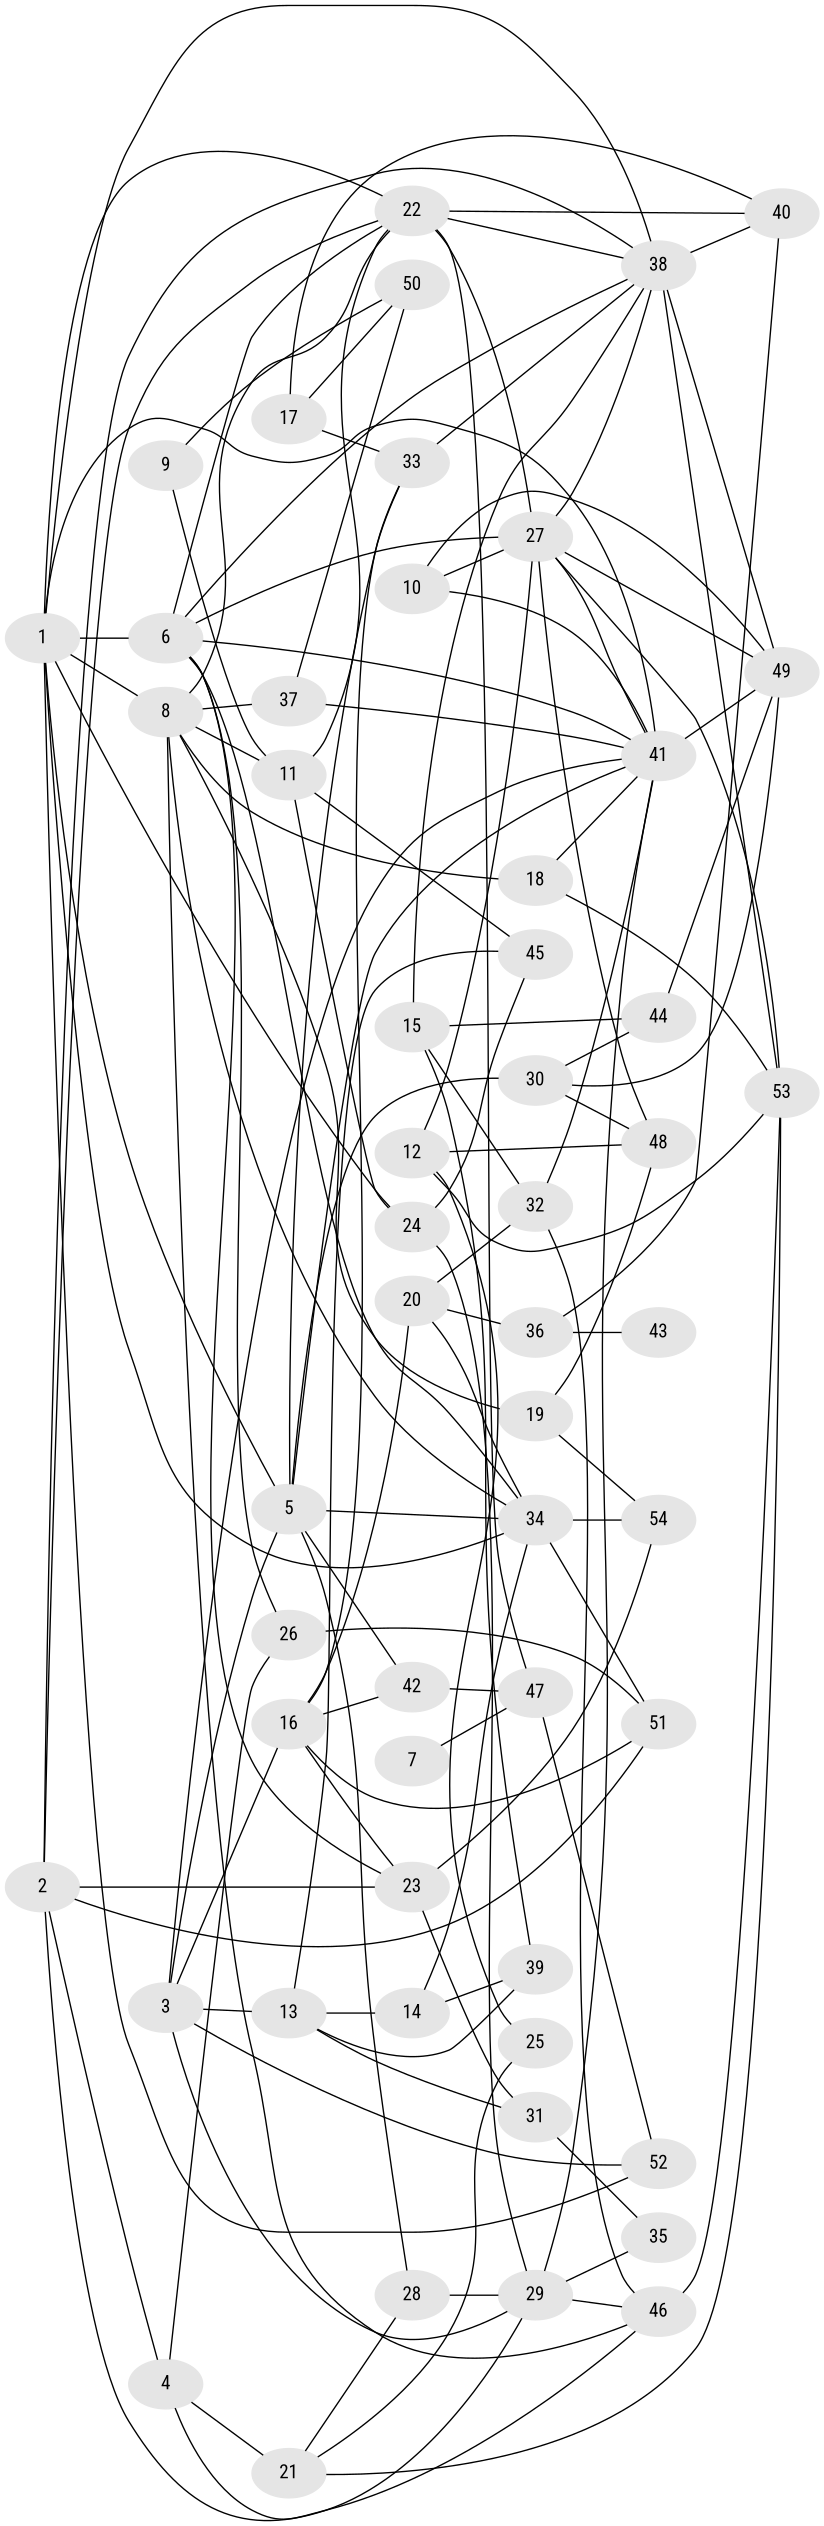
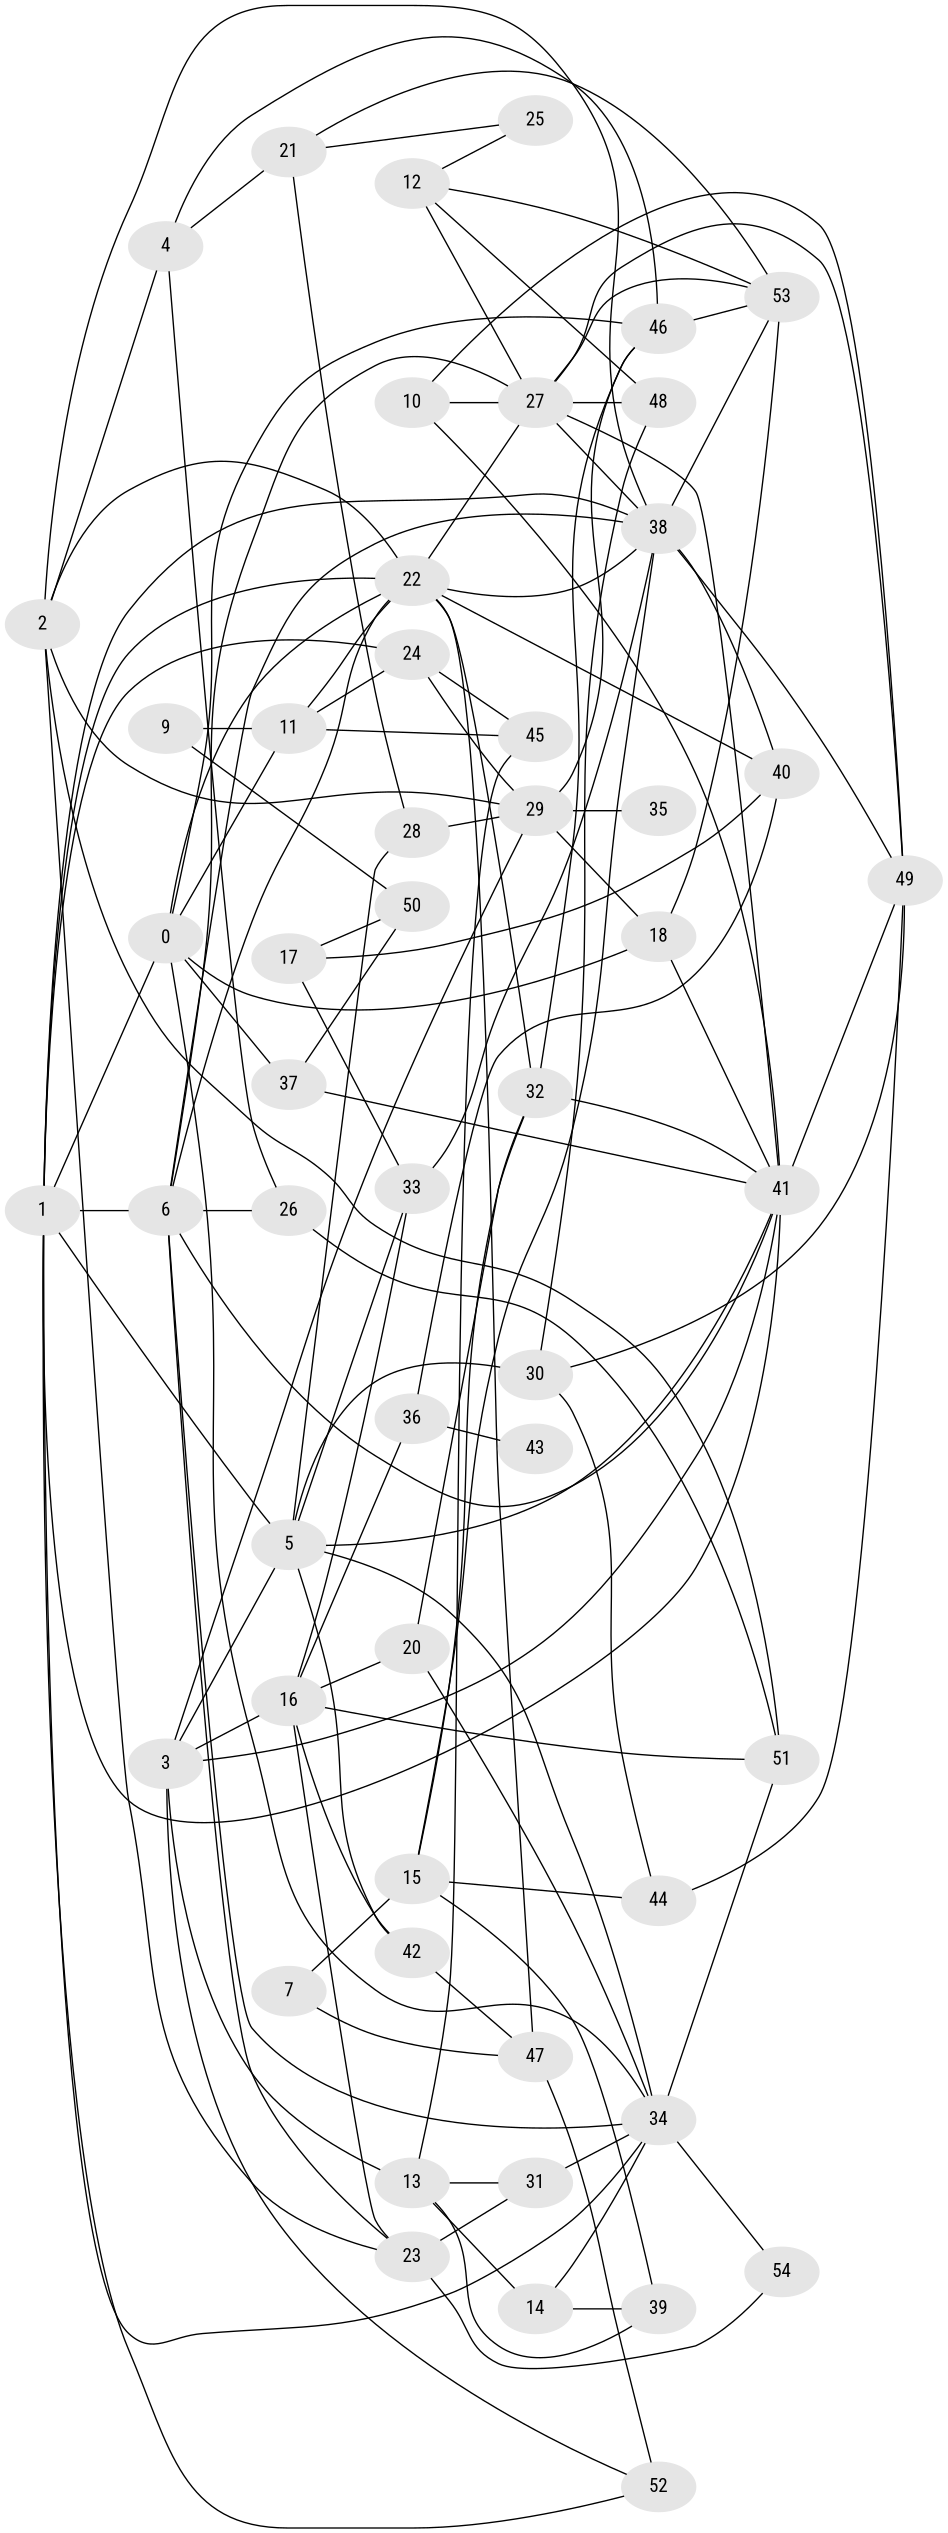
(166, 712) -> (166, 938)
none -> (496, 842)
(474, 1317) -> (346, 1572)
(535, 1416) -> none
(606, 1564) -> (597, 874)
none -> (351, 1935)
(613, 2194) -> (597, 2151)
